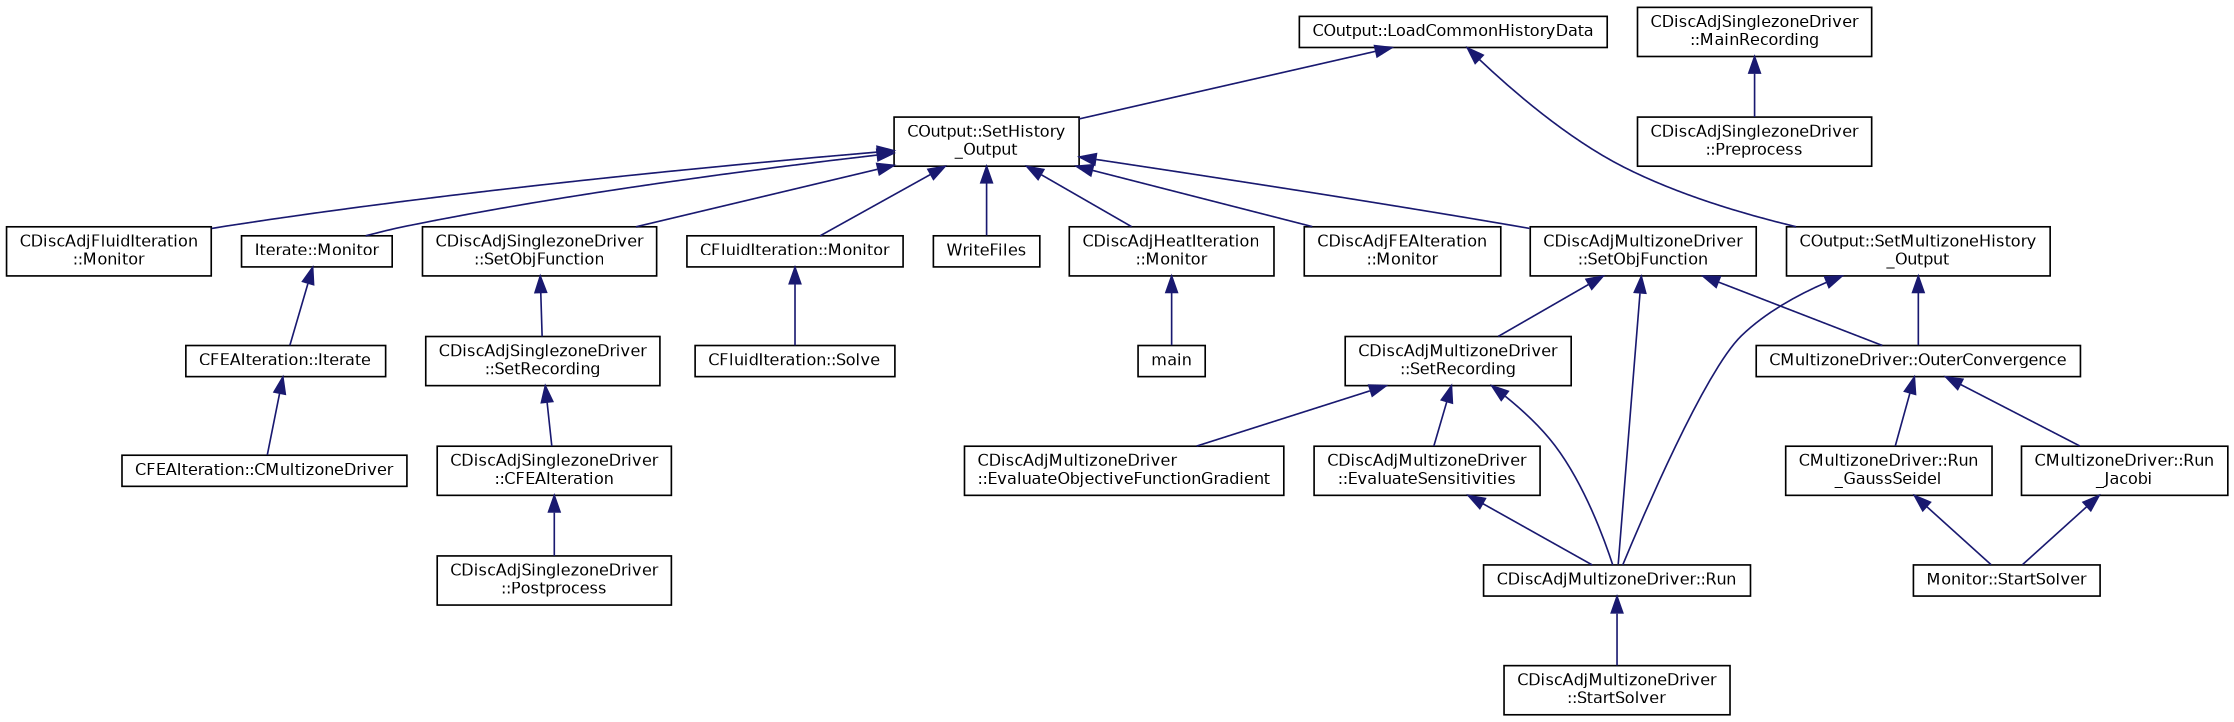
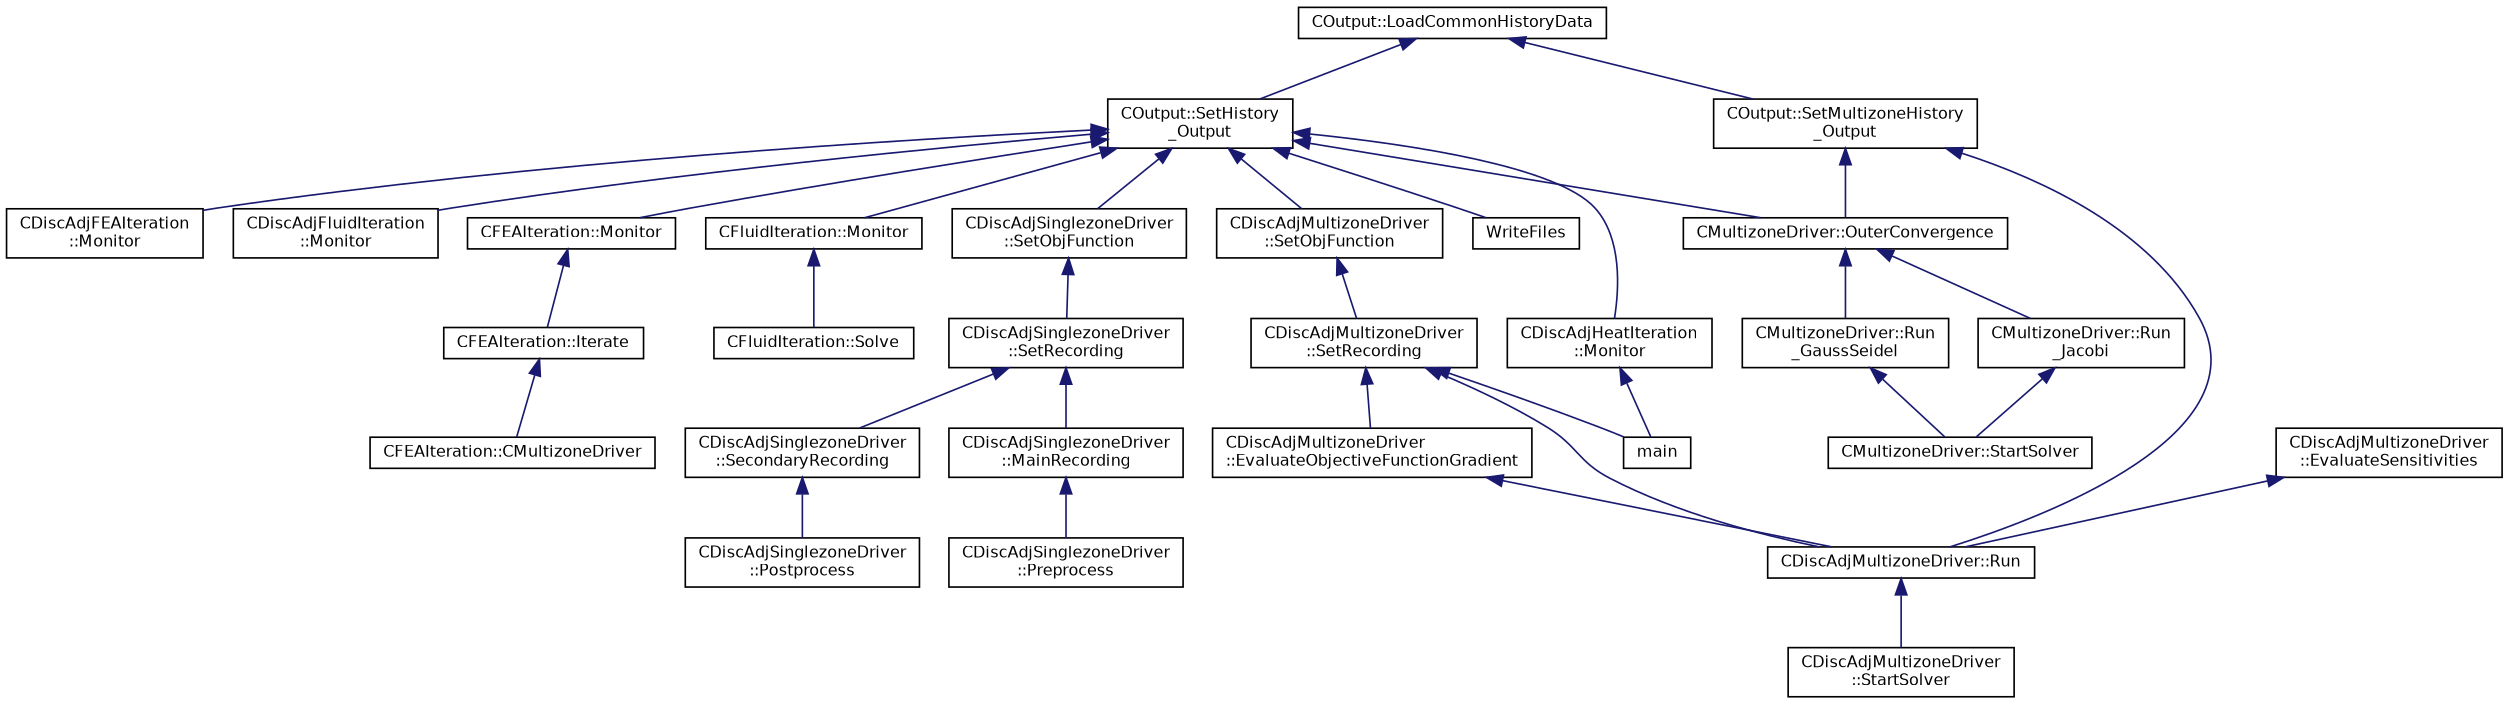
(317, 251) -> (571, 233)
(1800, 314) -> (1490, 173)
none -> (1066, 406)
(1440, 424) -> (1537, 404)
(1629, 429) -> (1659, 512)
(554, 471) -> (802, 453)
(2007, 580) -> (1960, 453)
